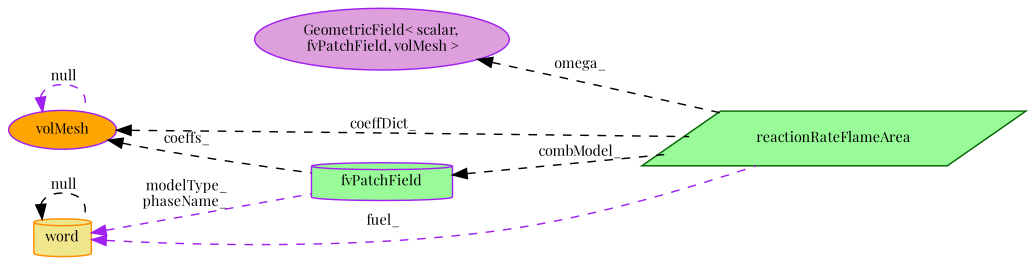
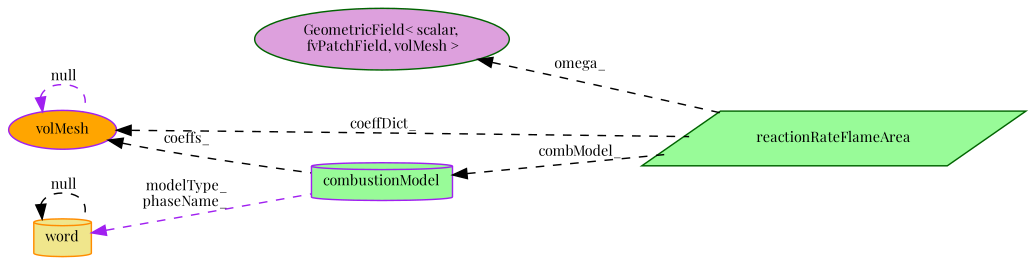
(382, 39) -> (382, 39)
(382, 182) -> (382, 182)
(435, 237) -> none
